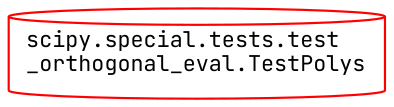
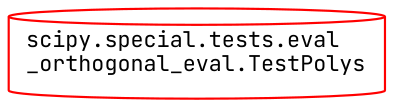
(197, 54) -> (197, 54)
